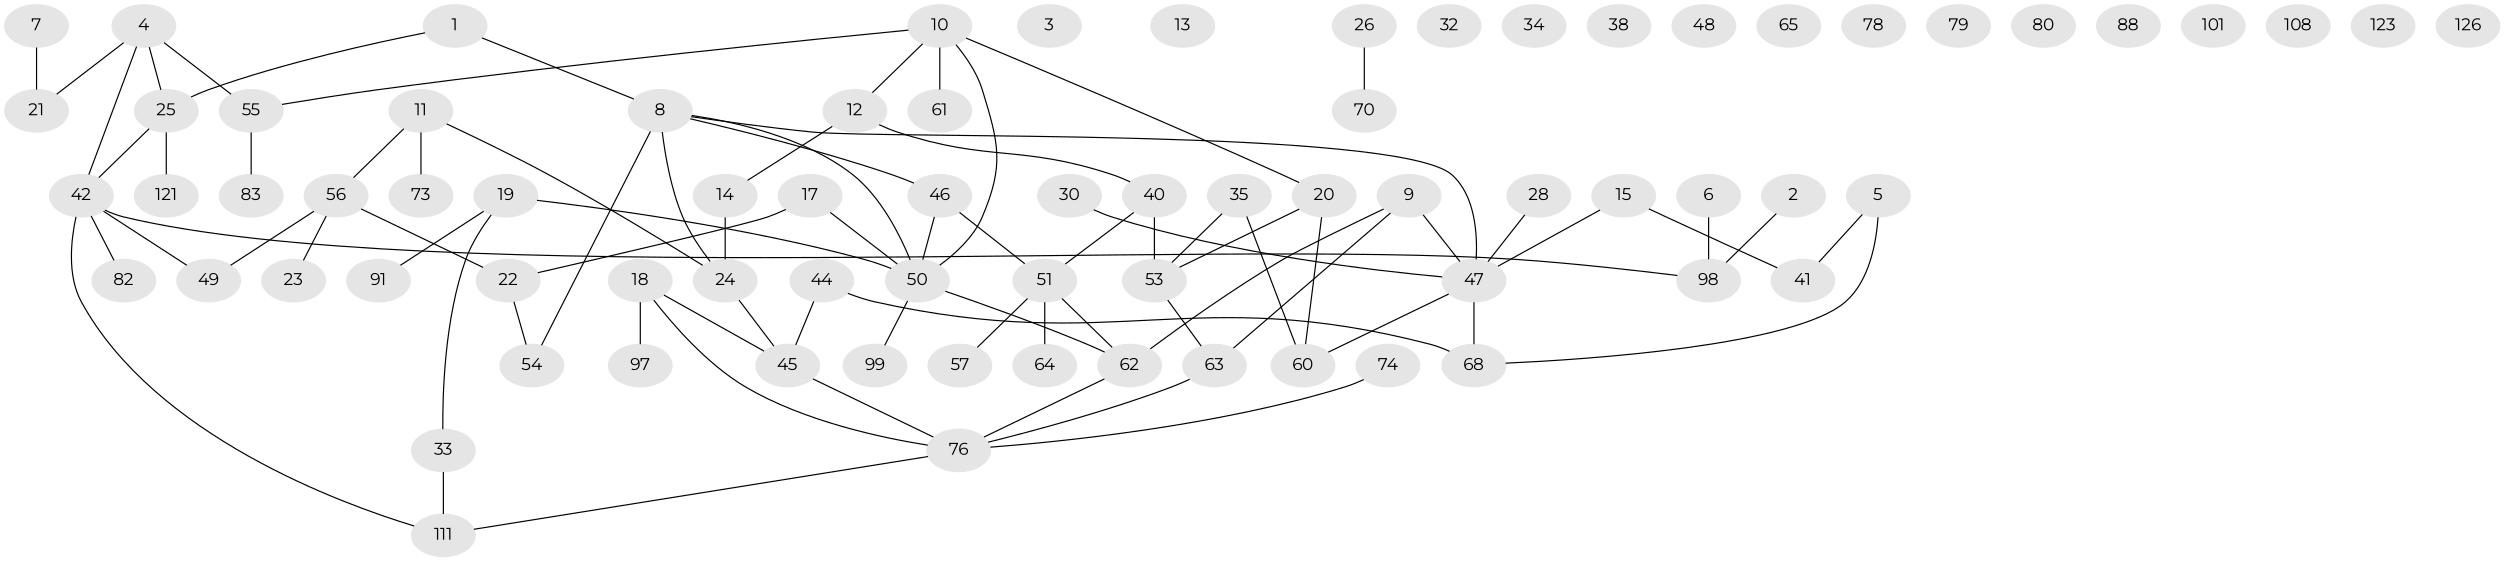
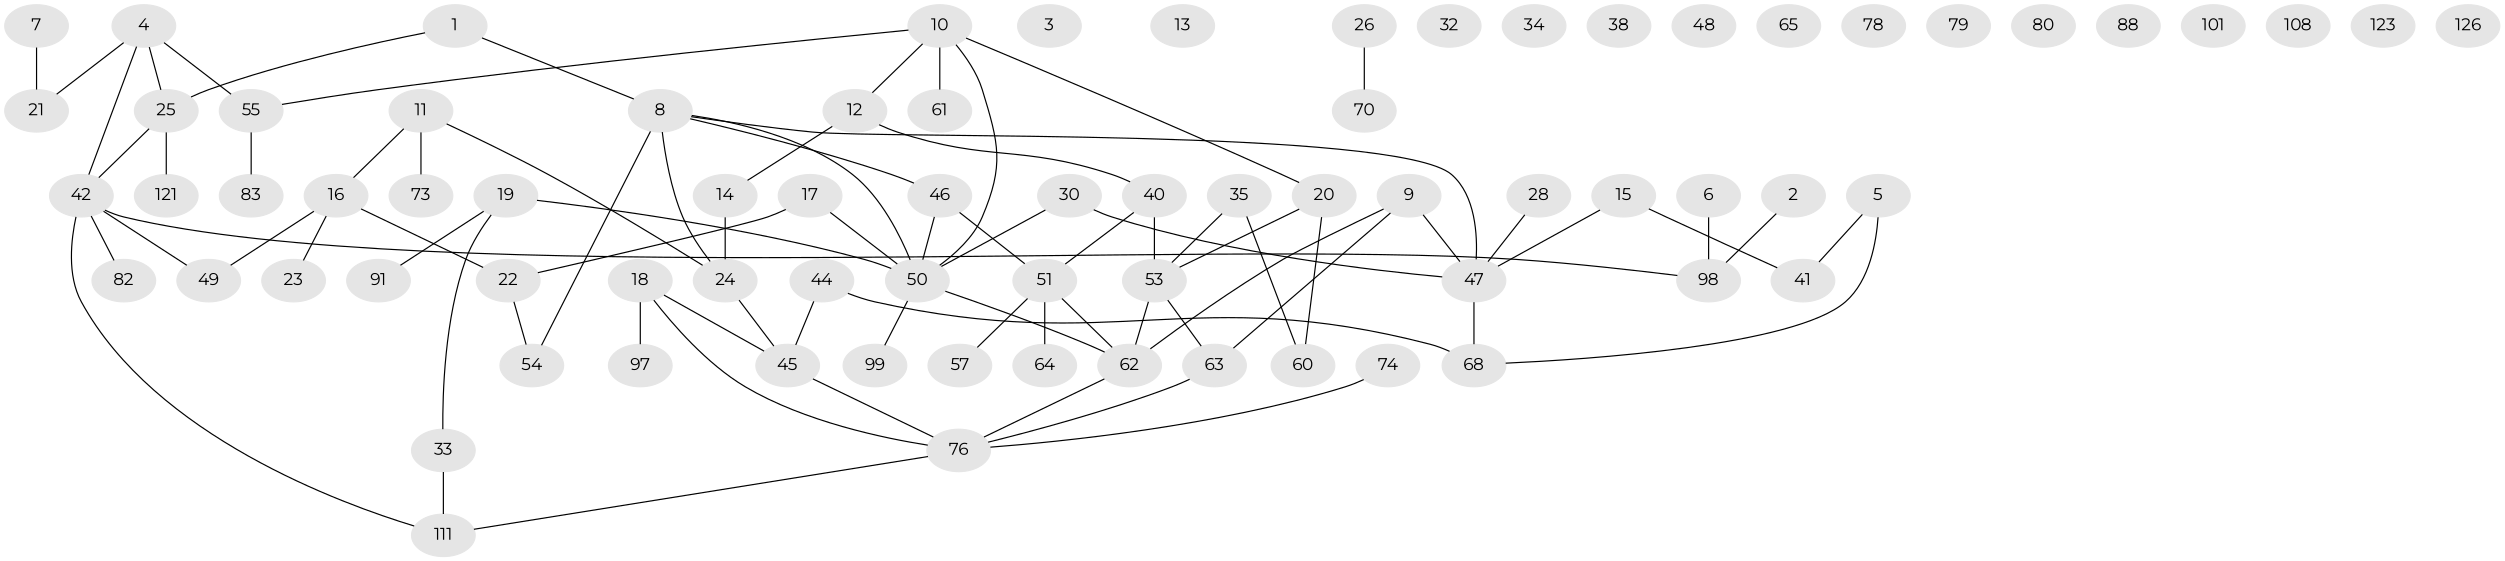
(336, 196) -> (336, 196)
none -> (1001, 234)
(1389, 323) -> none
none -> (1140, 329)
